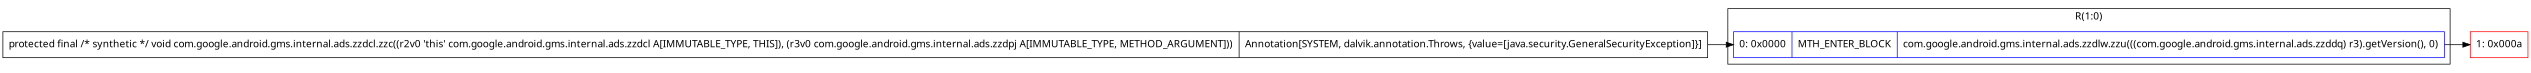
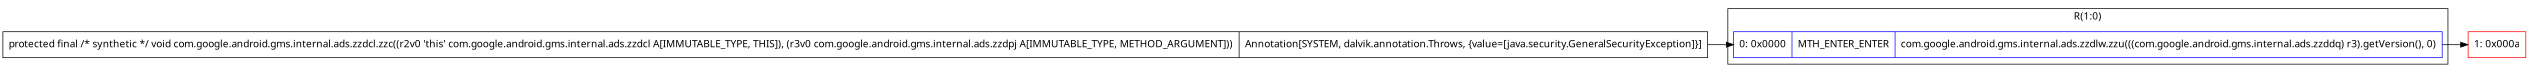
(1845, 44) -> (1844, 44)
